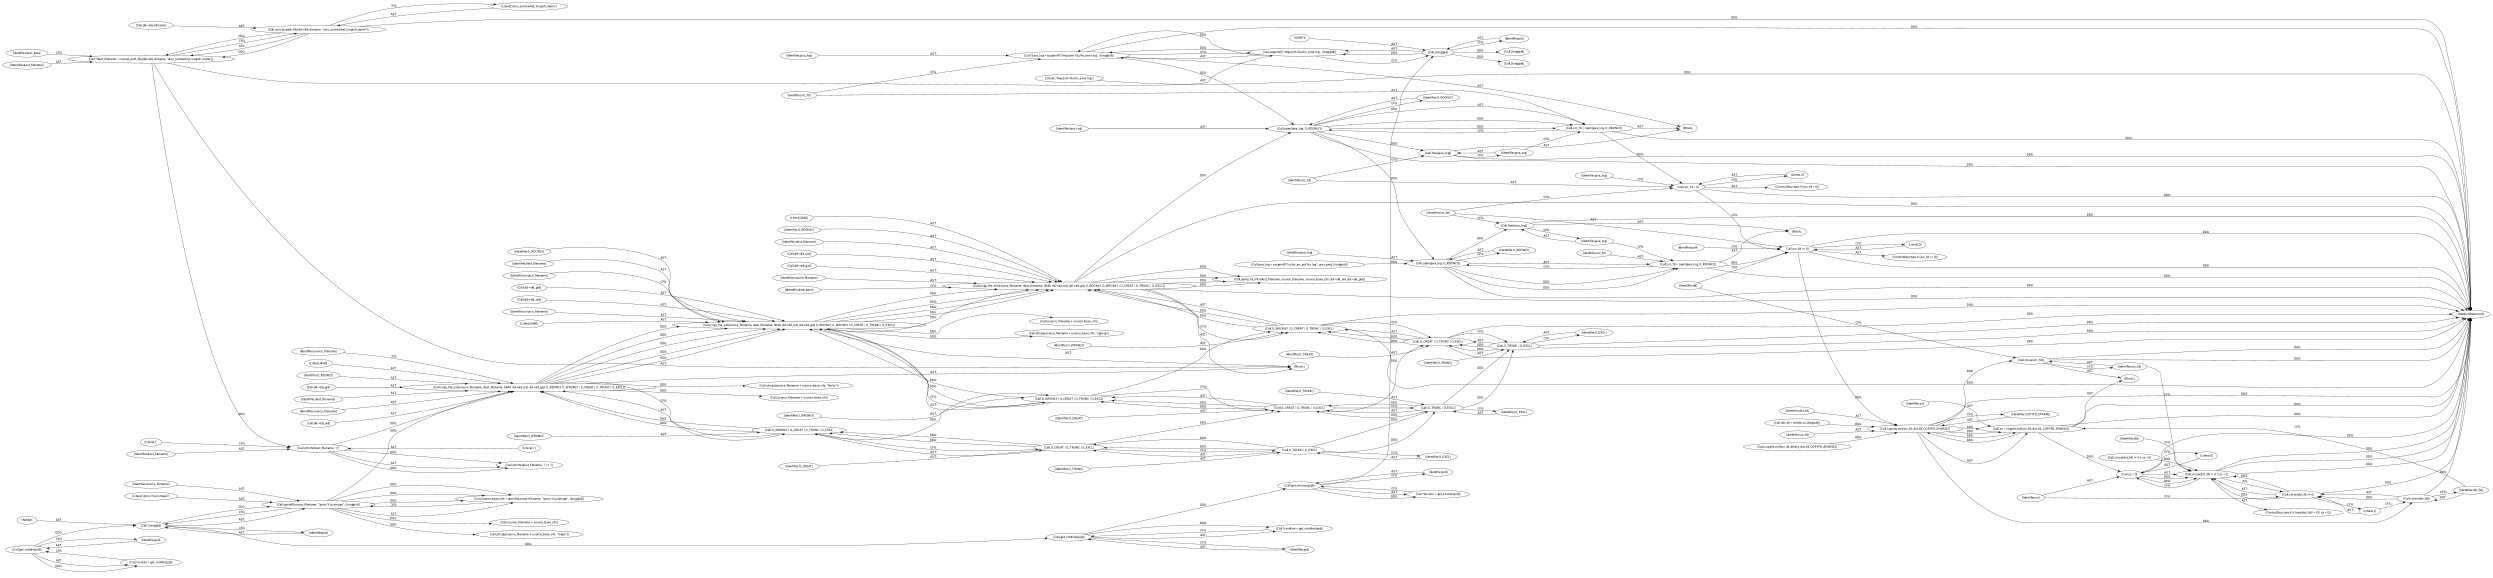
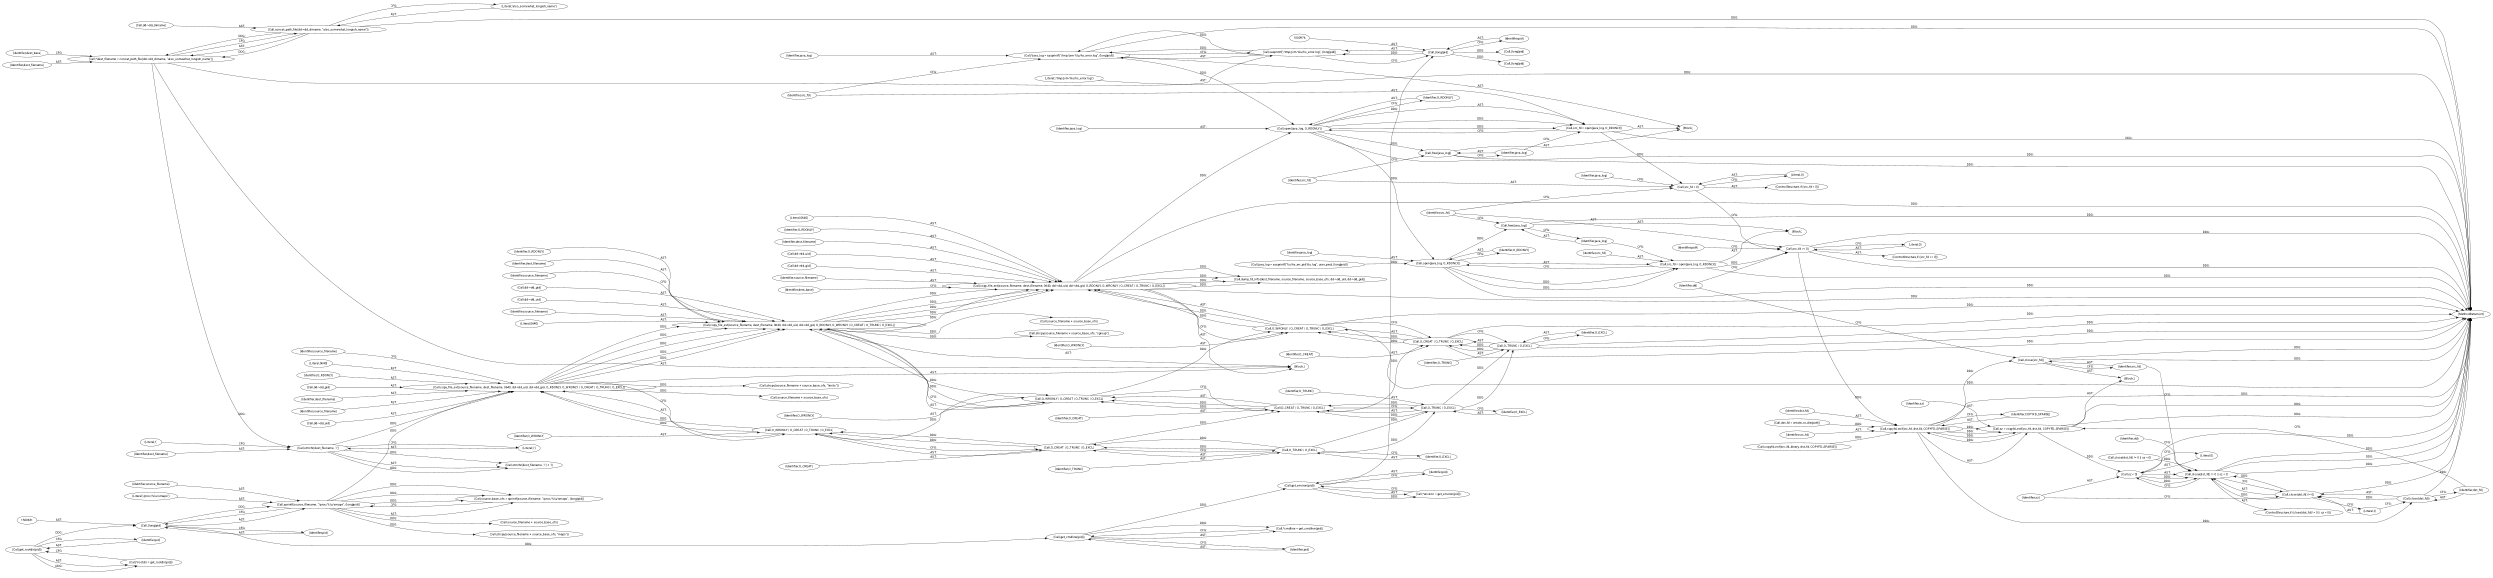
(2130, 197) -> none
none -> (431, 444)
